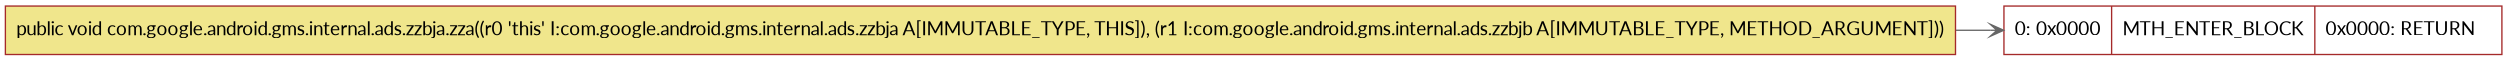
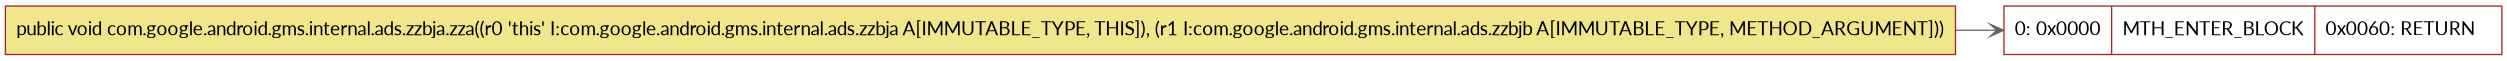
(2408, 30) -> (2408, 30)
